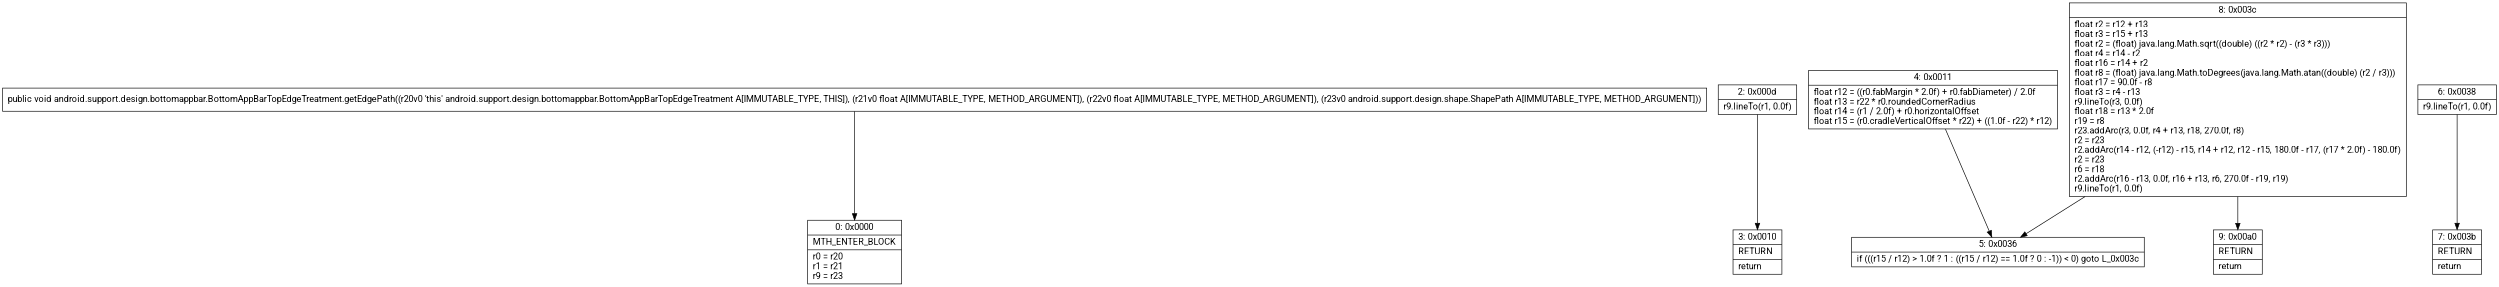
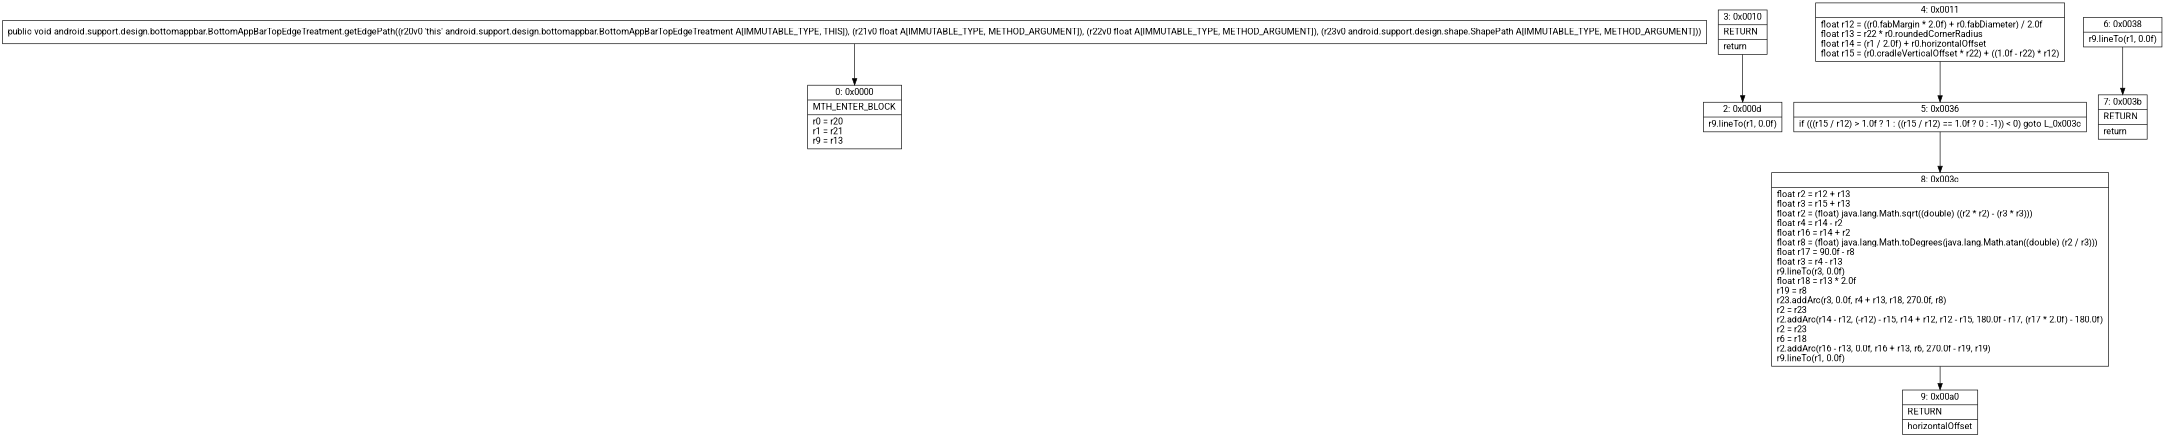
(1757, 169) -> (1743, 75)
(2056, 215) -> (1940, 149)
(2230, 267) -> (1940, 427)
(828, 276) -> (828, 141)
